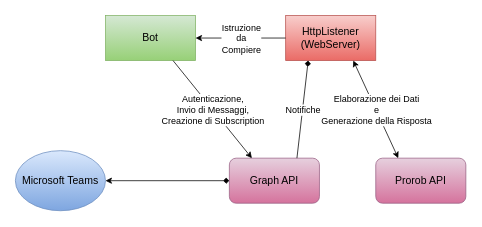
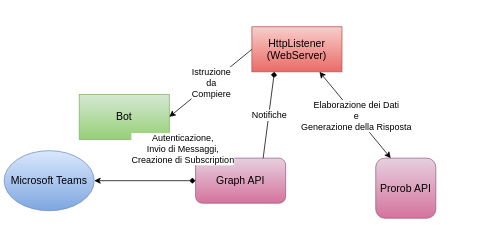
(150, 38) -> (124, 117)
(330, 38) -> (297, 49)
(60, 180) -> (49, 180)
(274, 180) -> (240, 180)
(420, 180) -> (405, 188)
